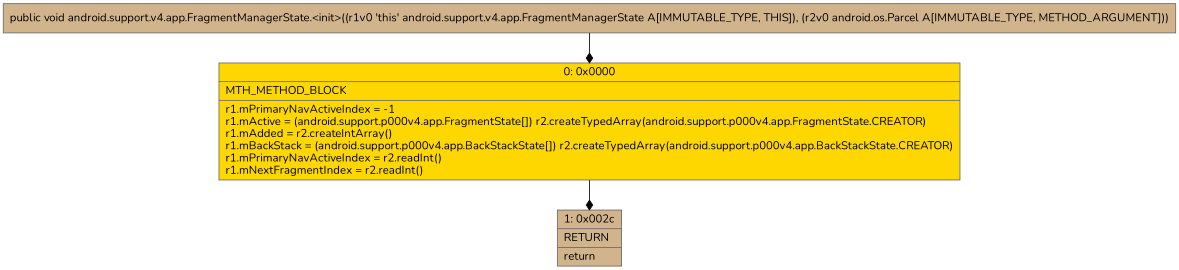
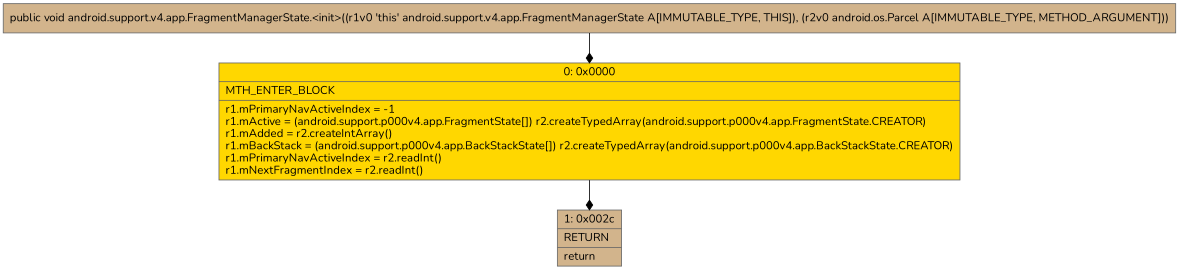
(286, 91) -> (281, 91)
